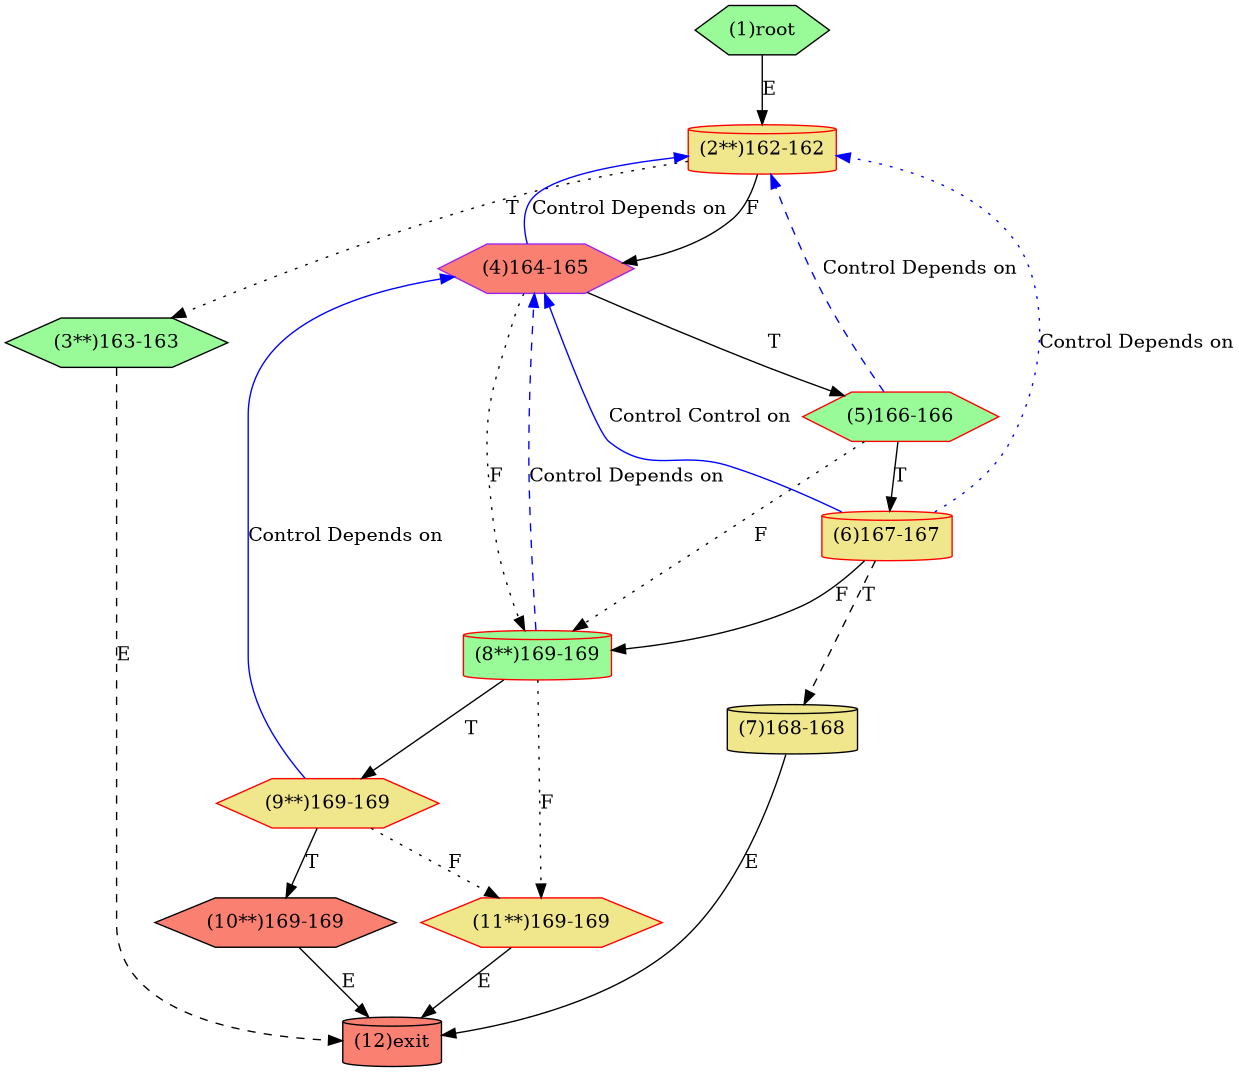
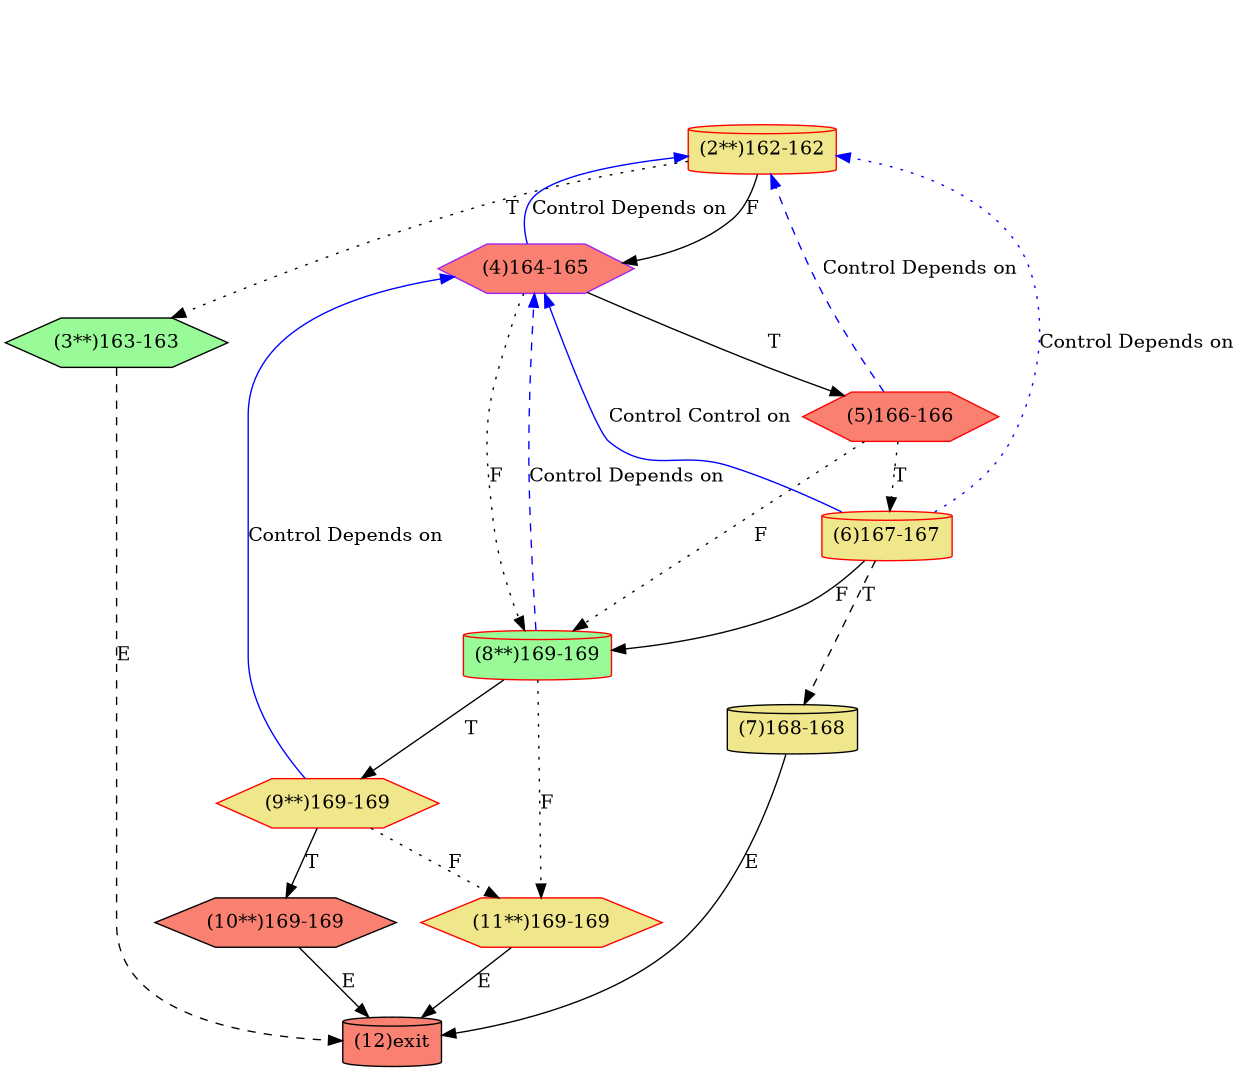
(762, 30) -> none
(901, 417) -> (901, 417)
(895, 469) -> (895, 469)
